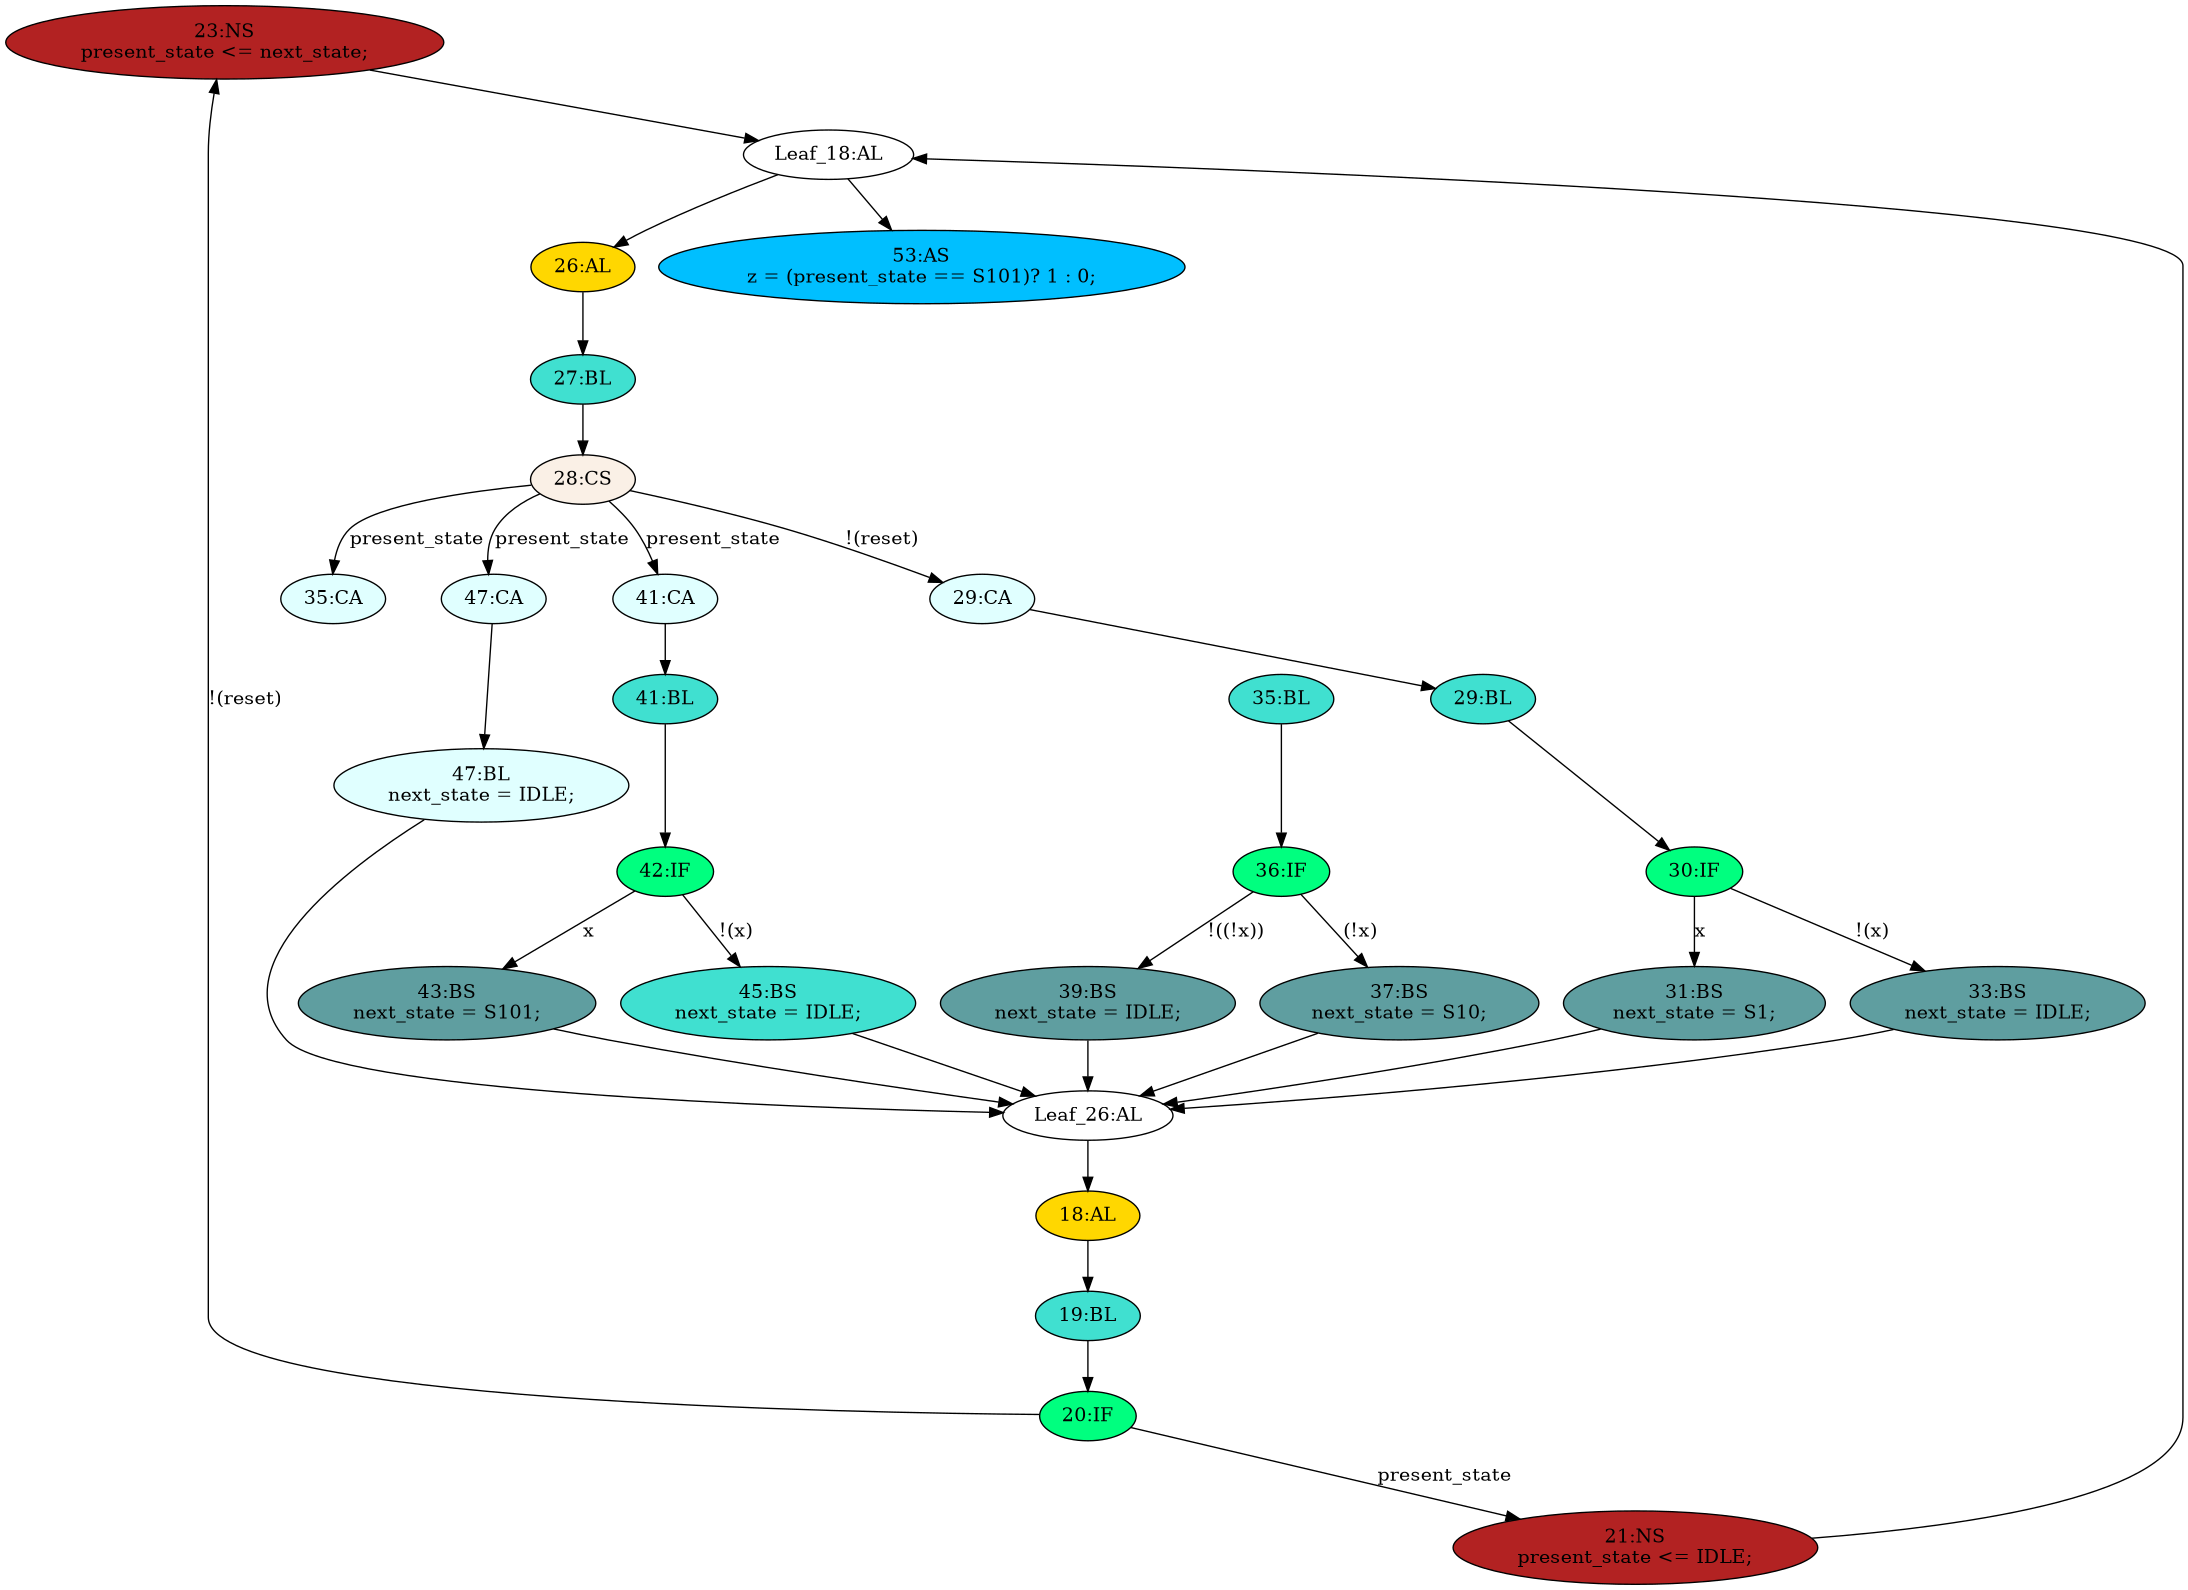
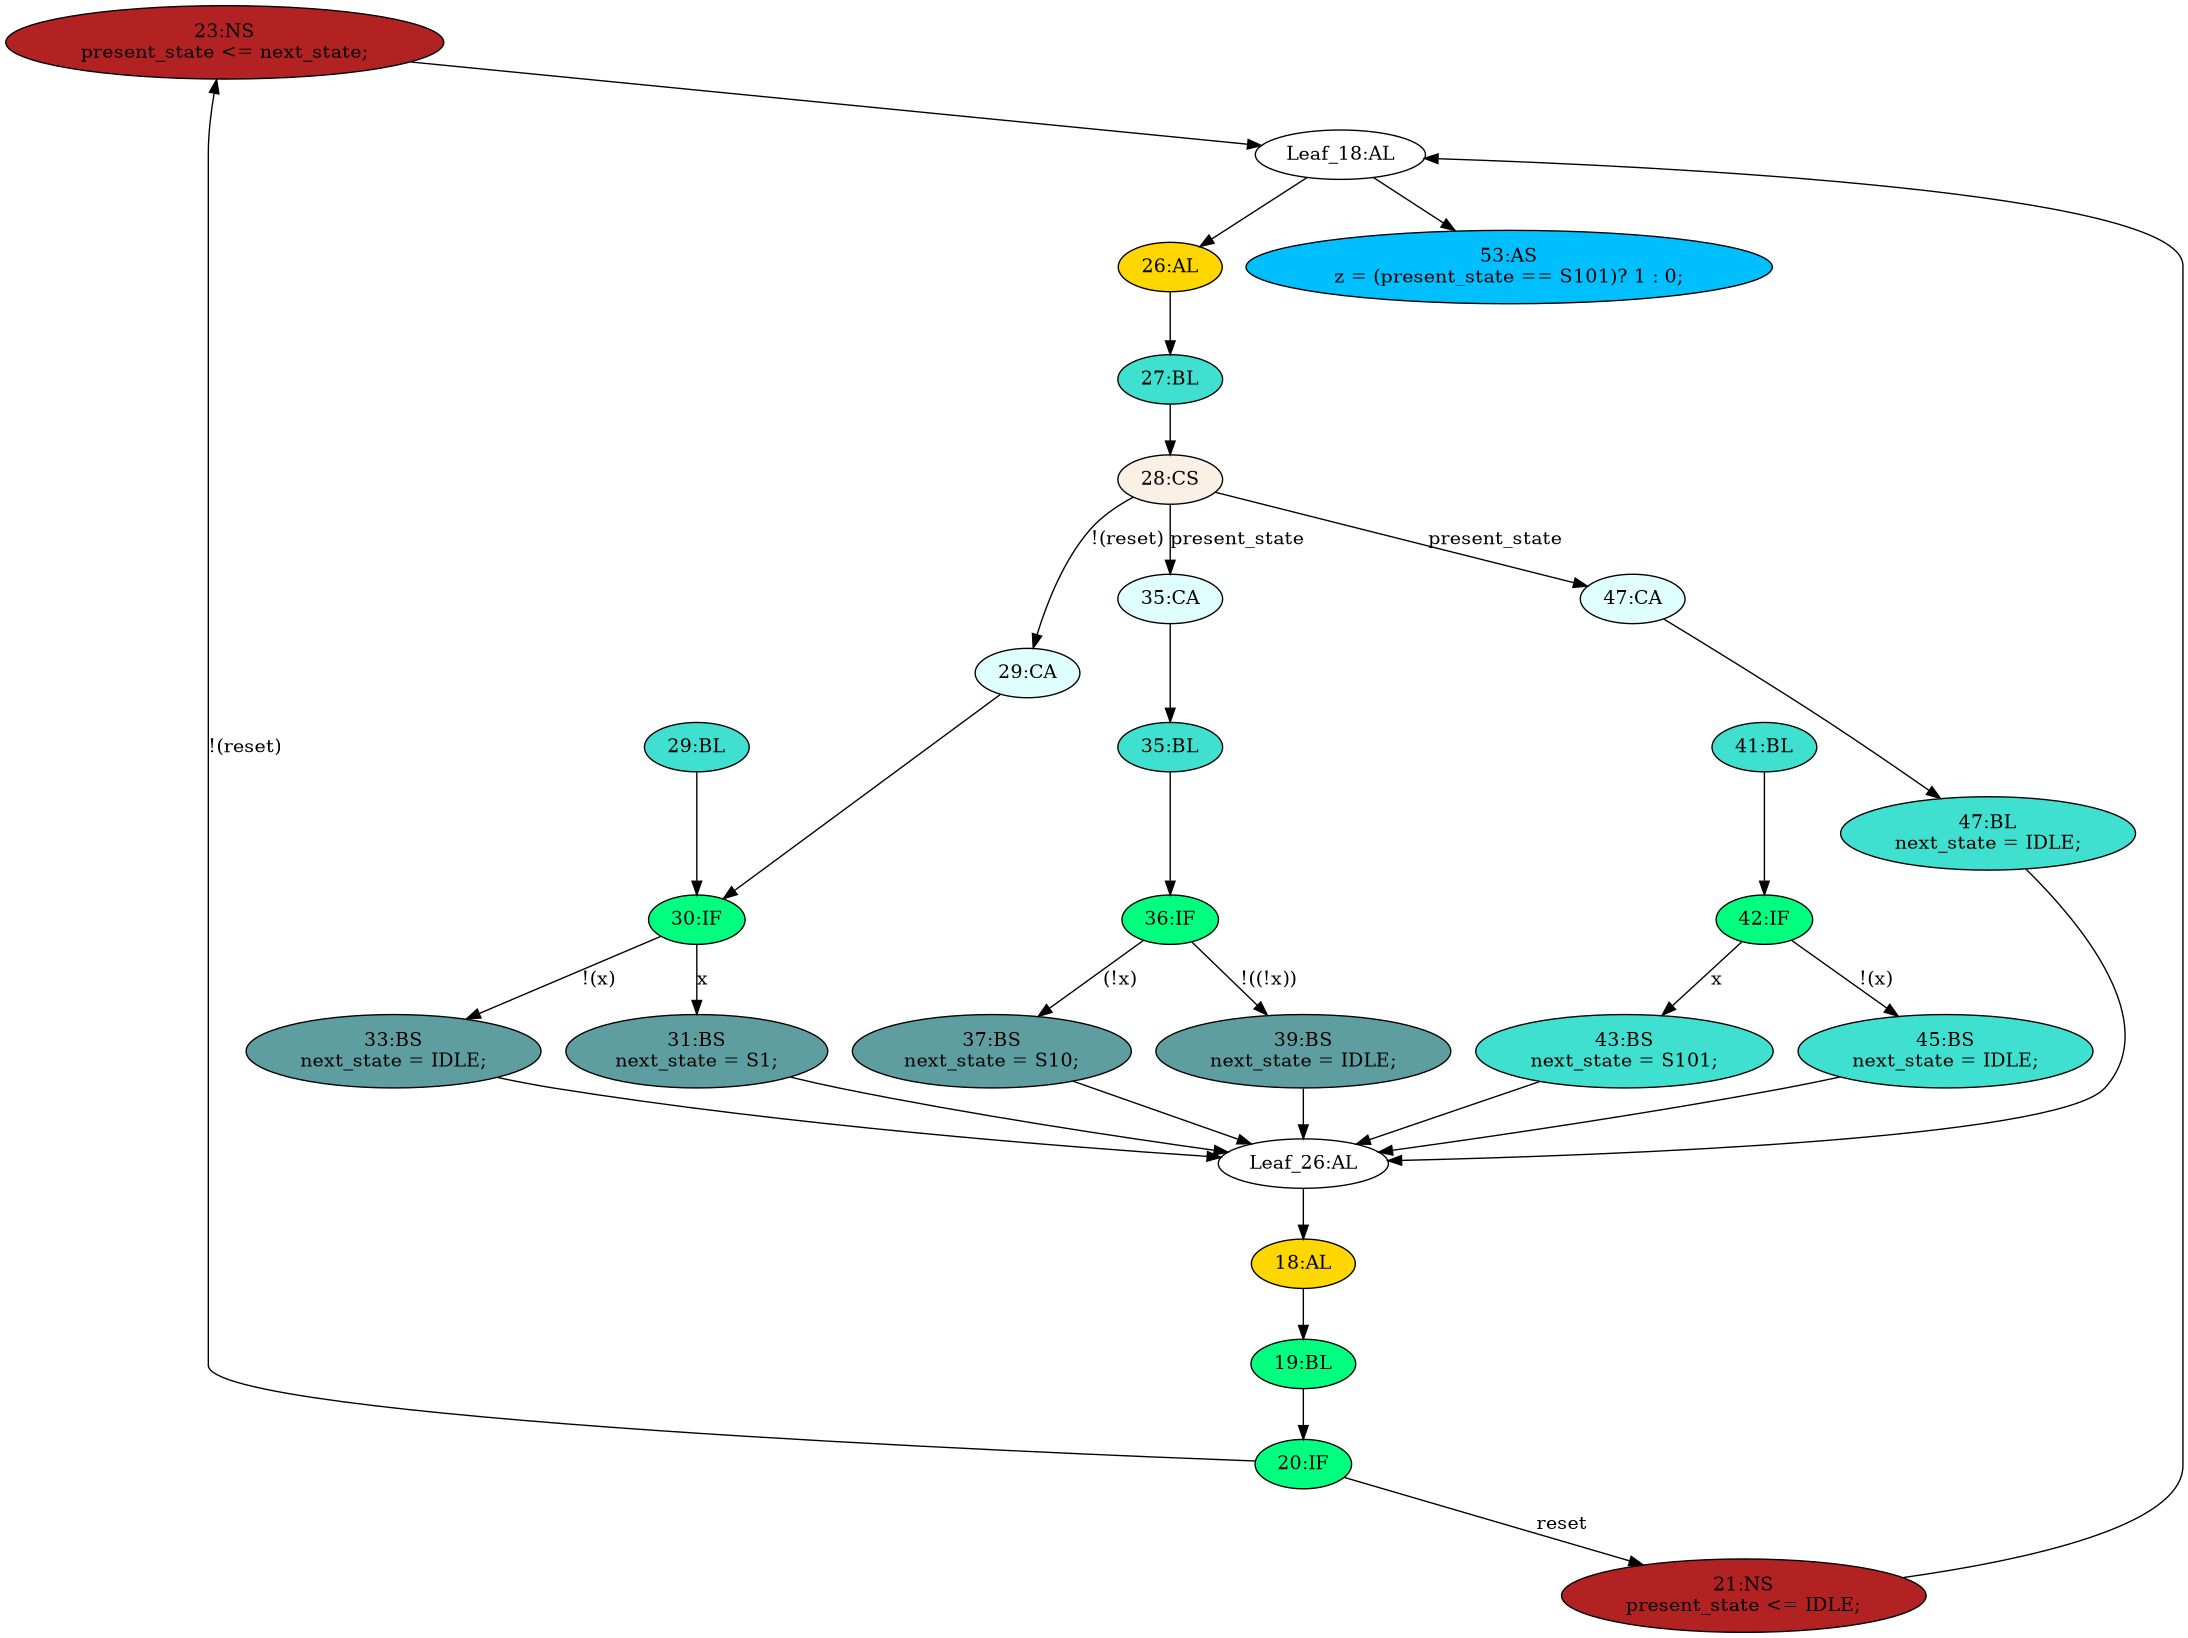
(665, 599) -> none
(1226, 648) -> (868, 792)
none -> (1170, 666)
(481, 785) -> (1988, 833)
(447, 1003) -> (1624, 1051)
(1088, 1316) -> (1303, 1364)
(1445, 1476) -> (1562, 1524)
